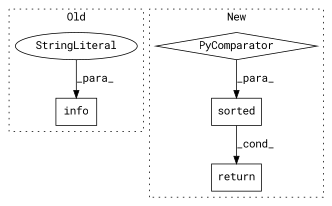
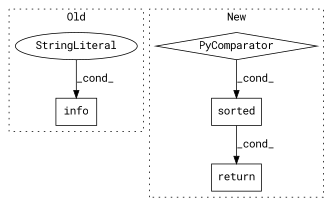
(95, 79) -> (95, 79)
(255, 79) -> (255, 79)
